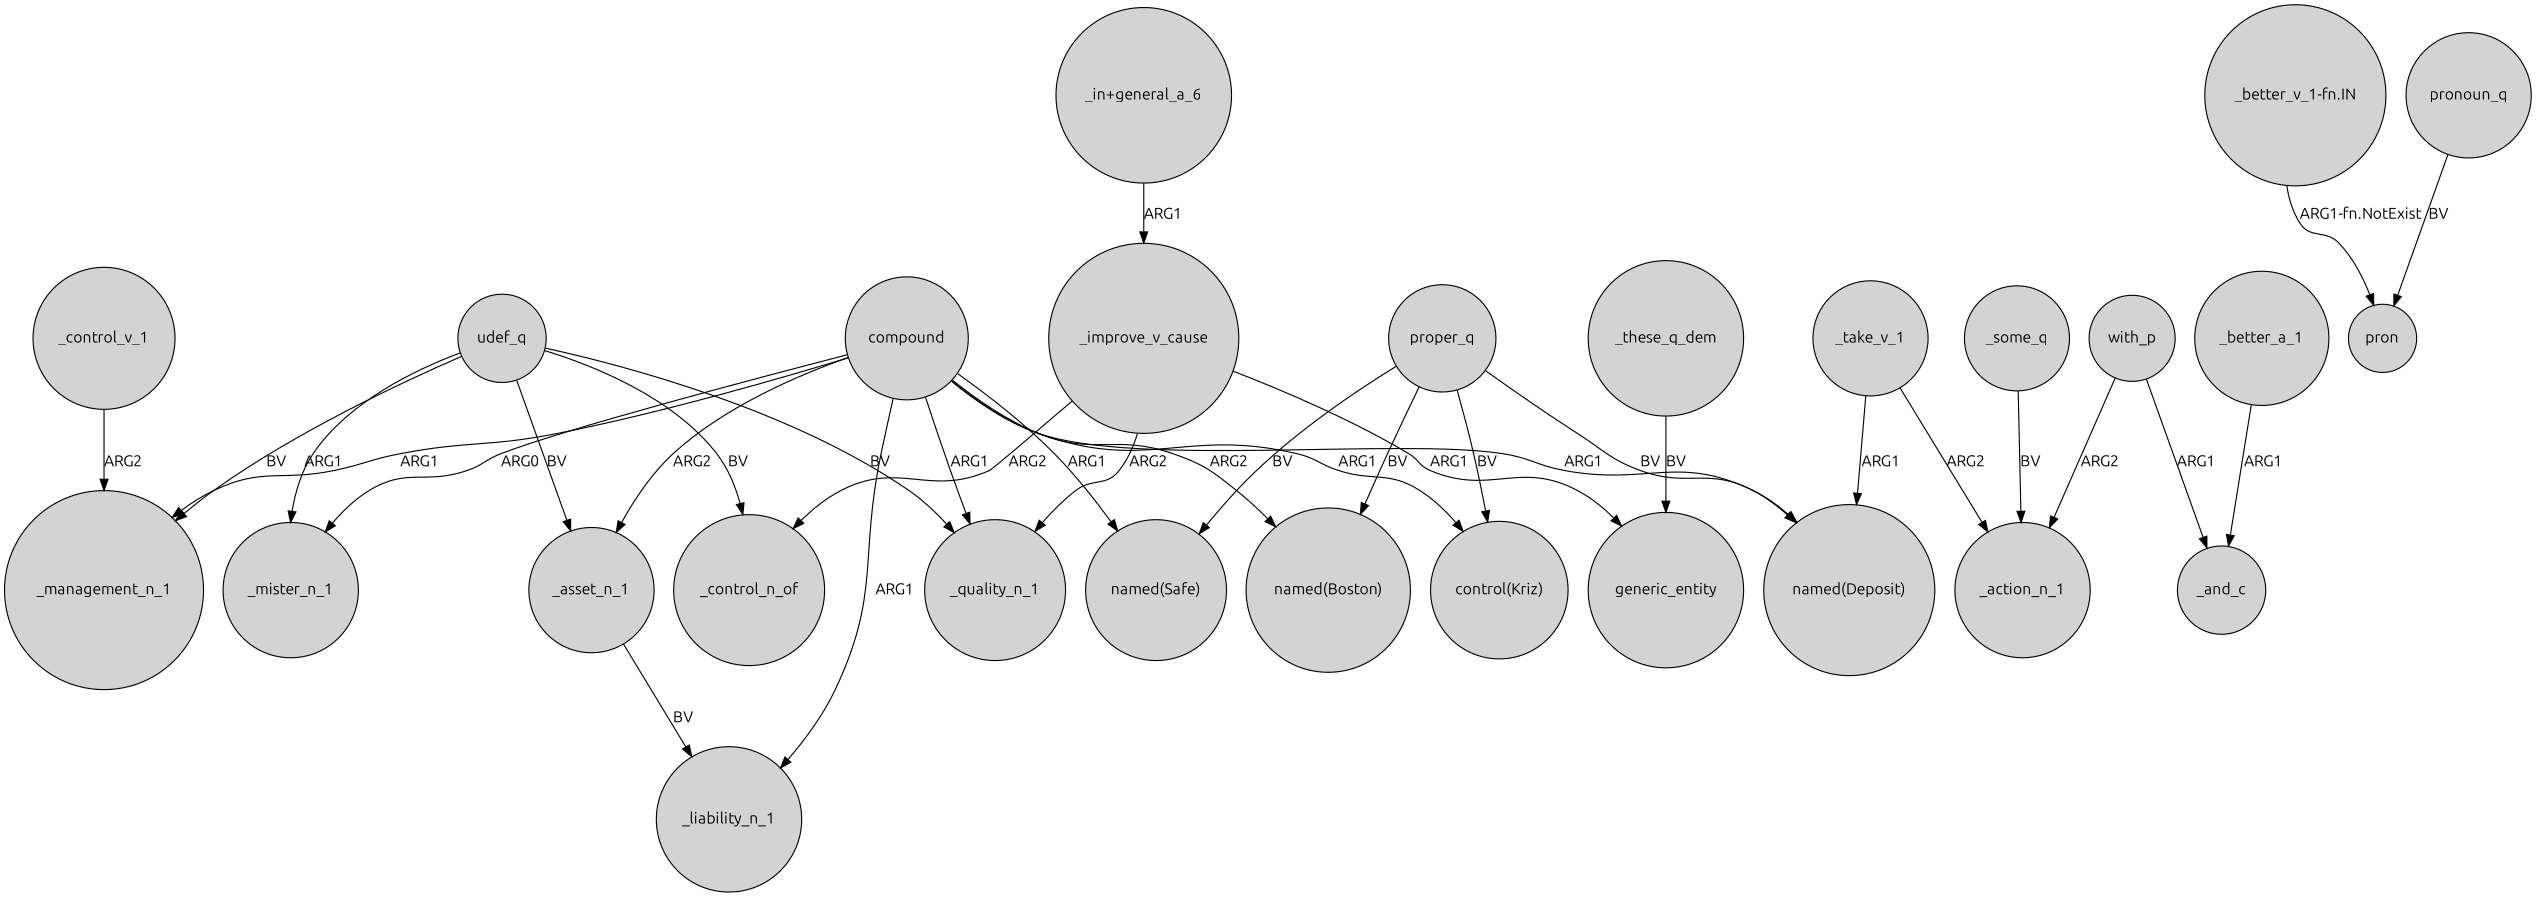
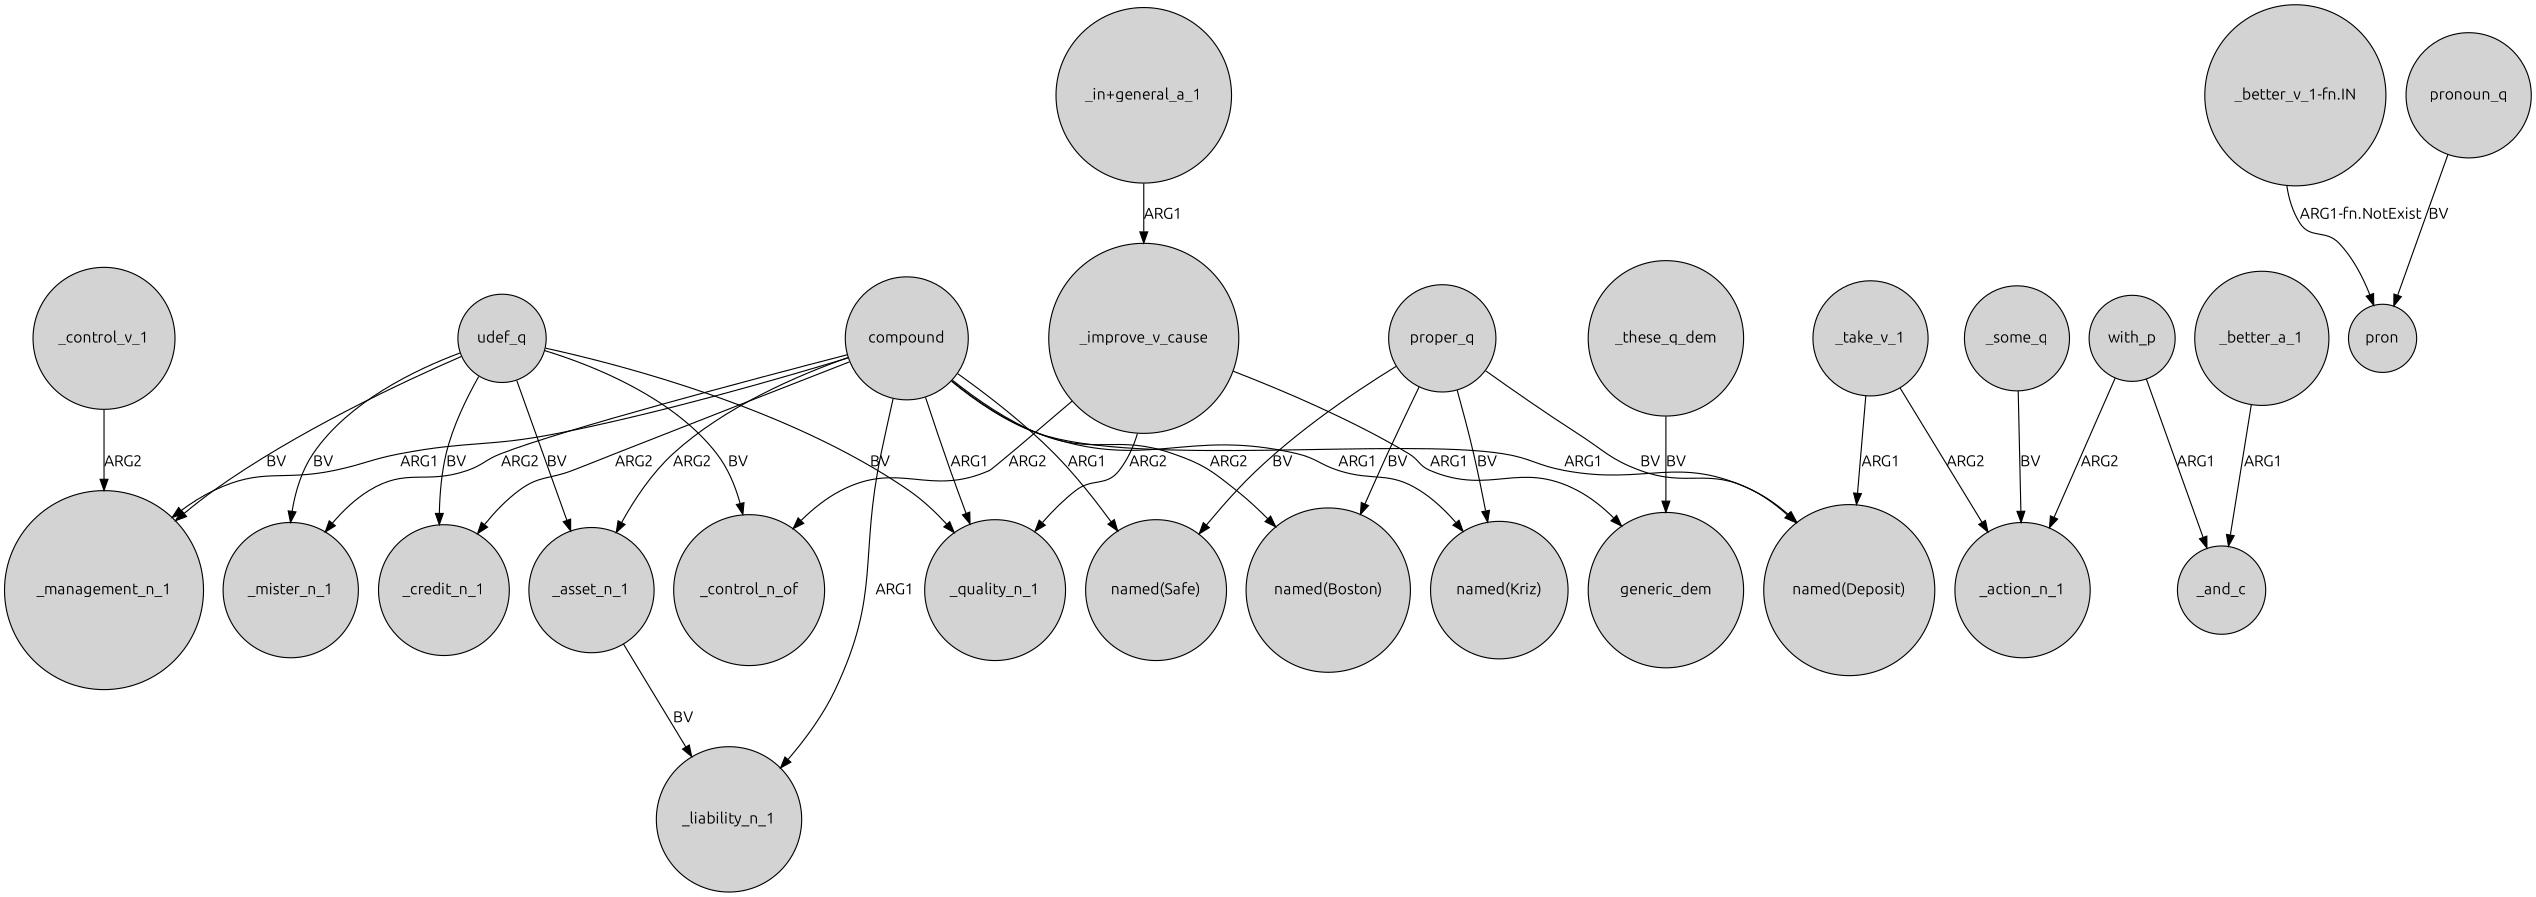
(1144, 95) -> (1144, 95)
(324, 462) -> (324, 462)
(520, 462) -> (520, 462)
none -> (444, 590)
(1499, 590) -> (1499, 590)
(1666, 590) -> (1666, 590)
